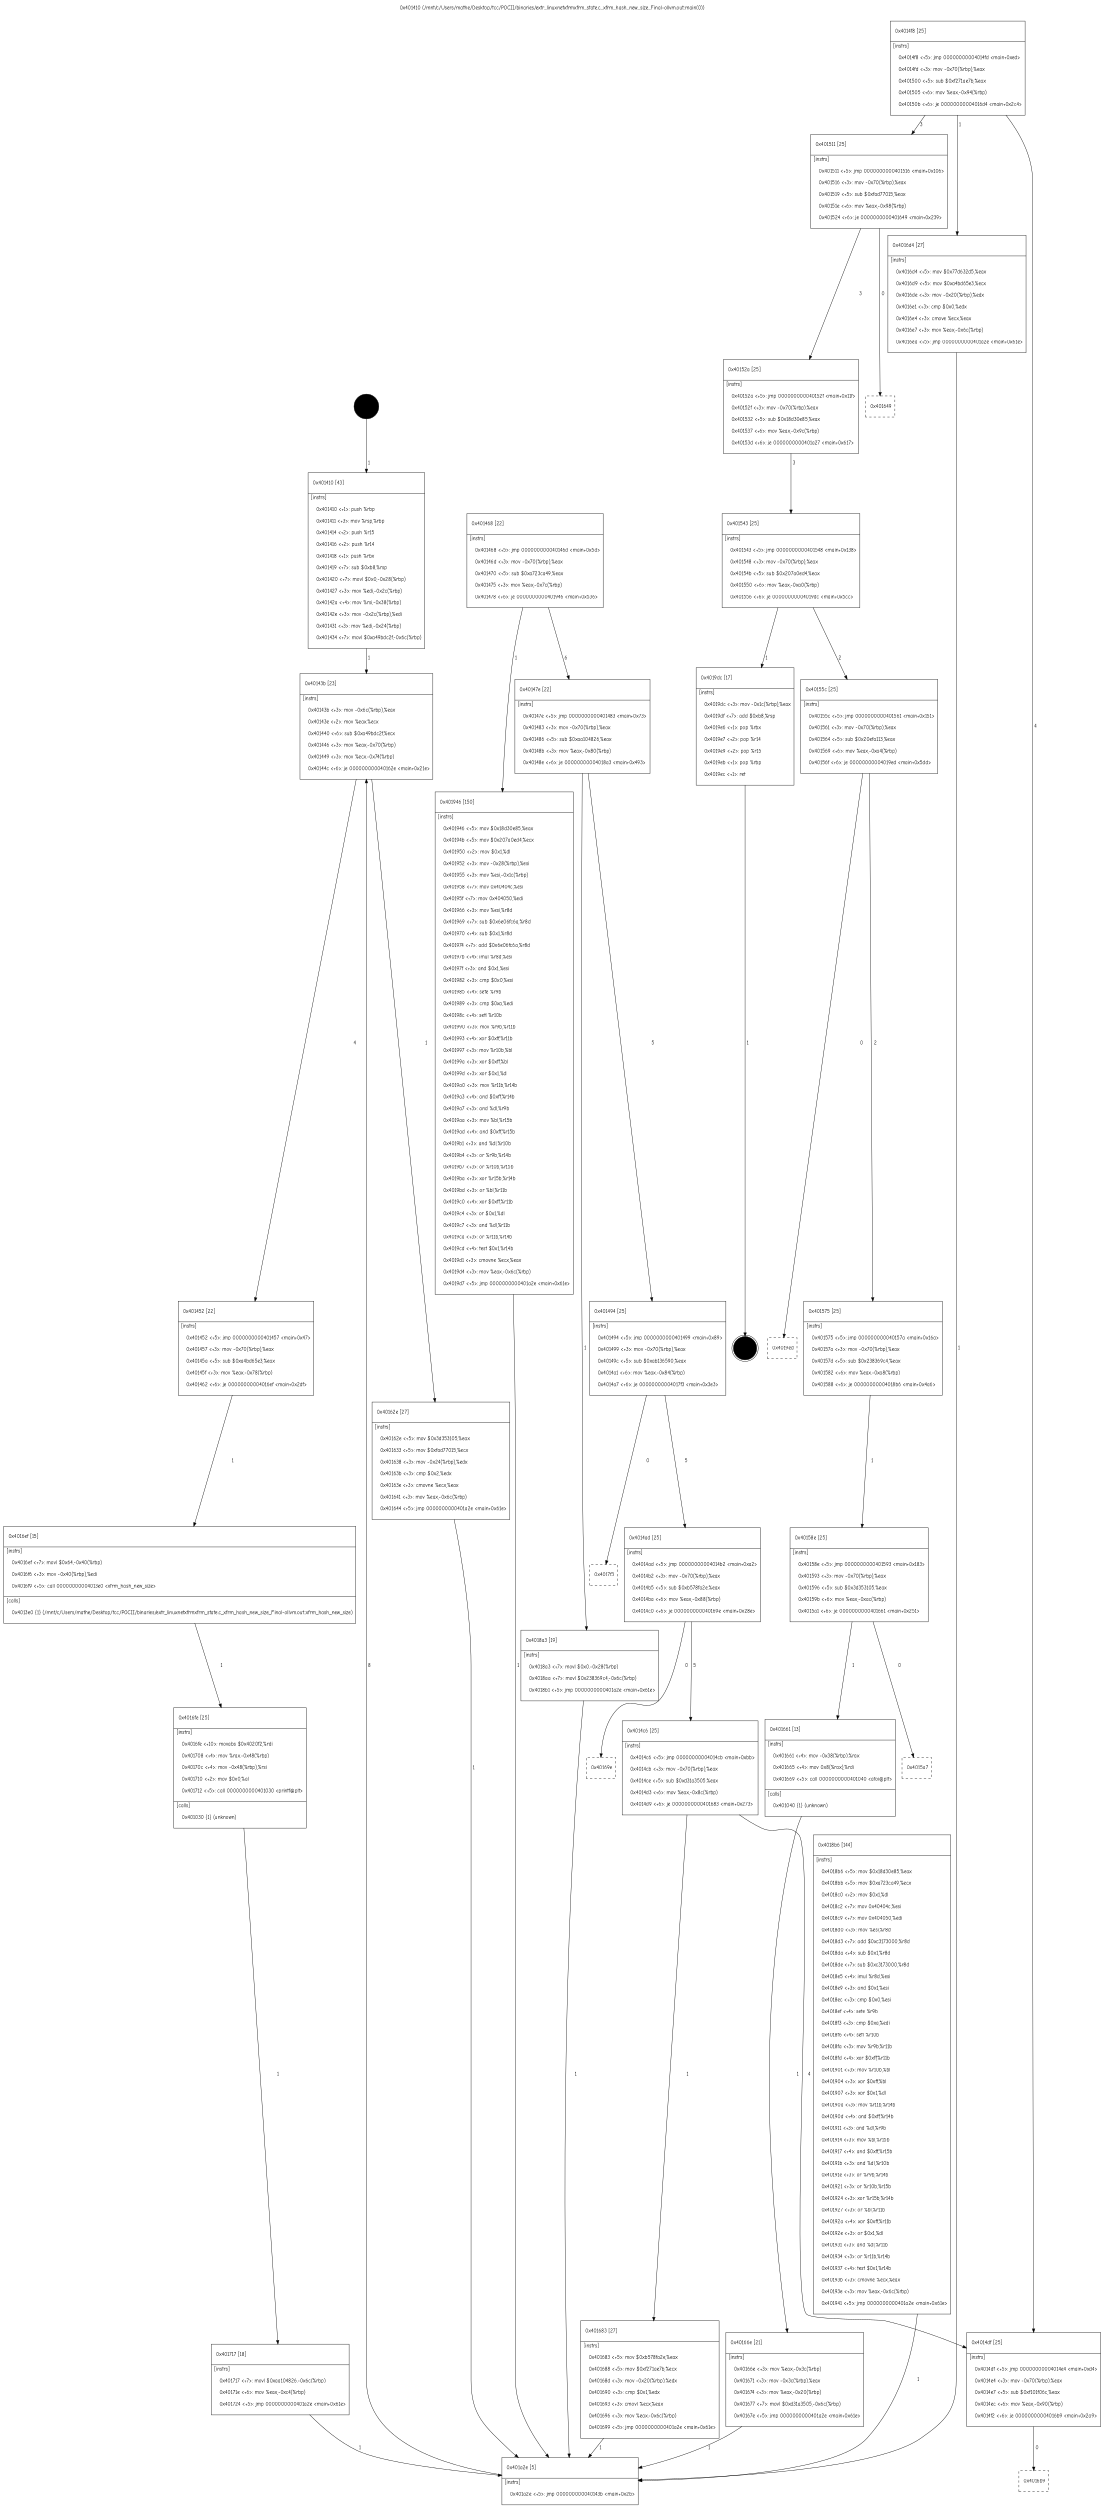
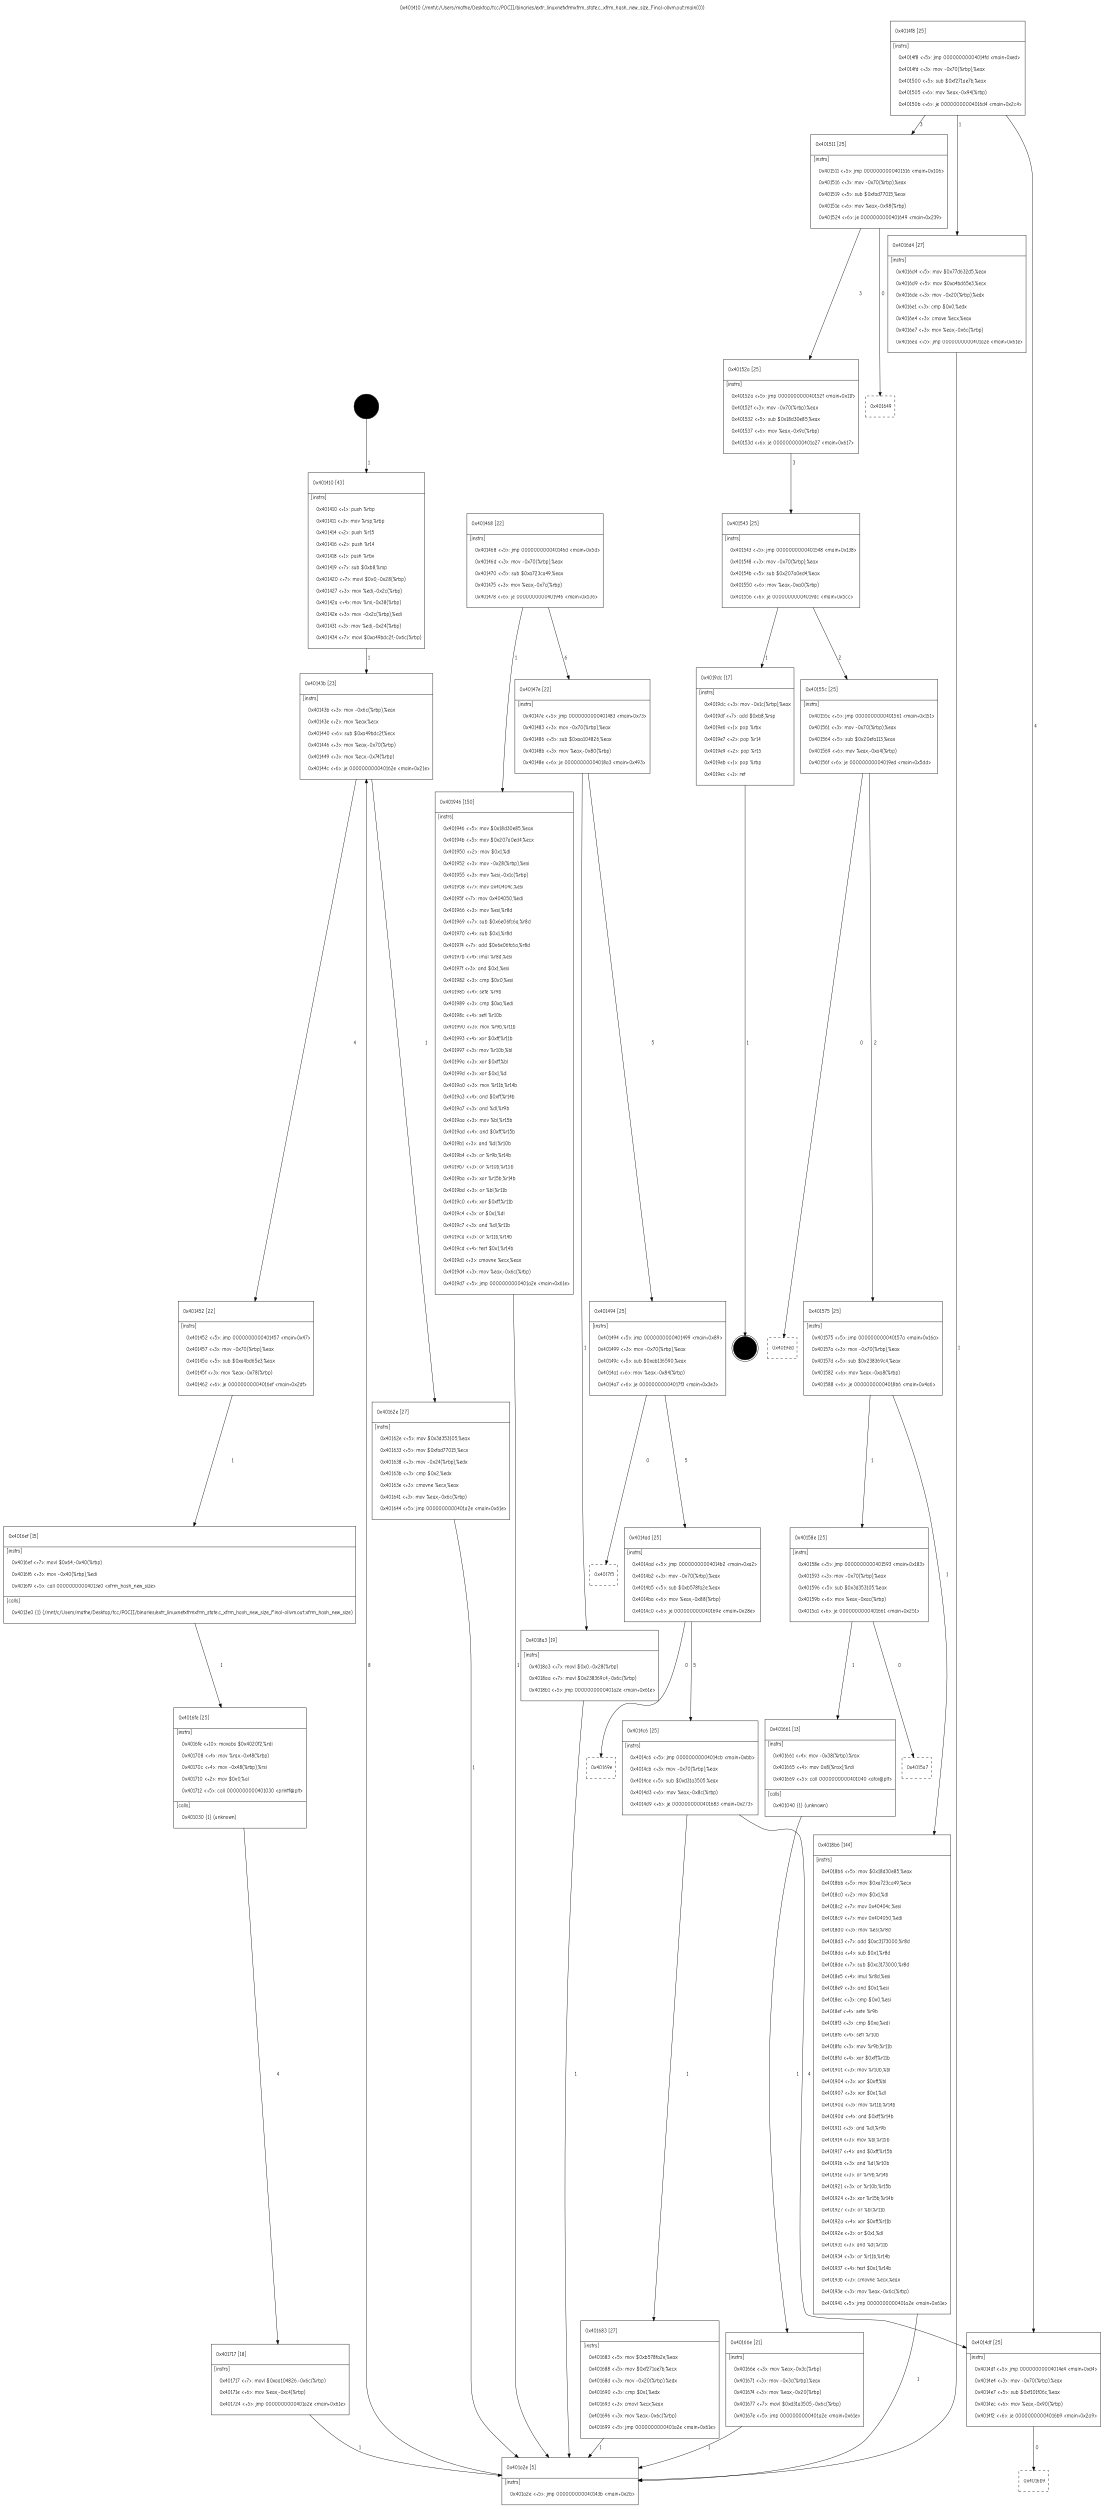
none -> (944, 1610)
(277, 2074) -> (277, 2074)
